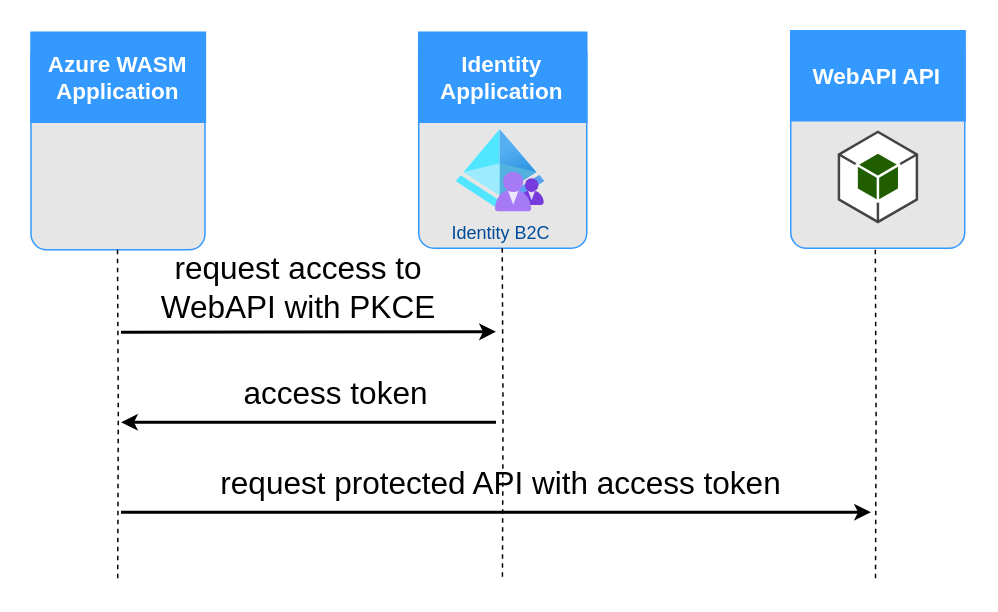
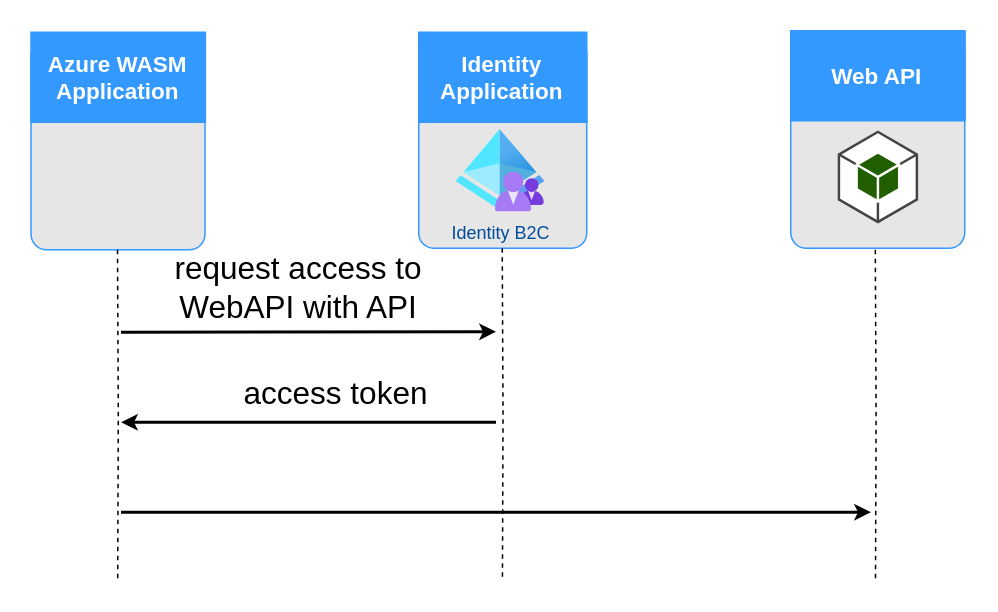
(877, 76) -> (877, 76)
(299, 287) -> (299, 287)
(500, 482) -> none
